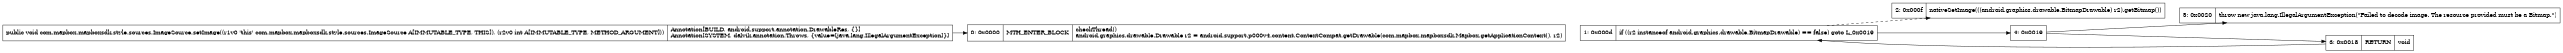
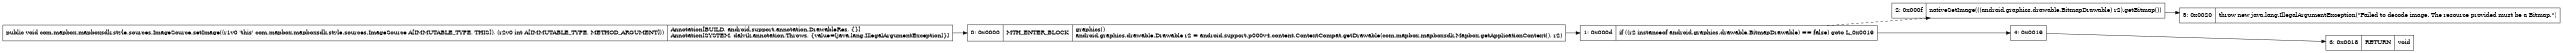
(2135, 28) -> (2170, 13)
(1096, 30) -> (1090, 30)
(2074, 47) -> (1571, 33)
